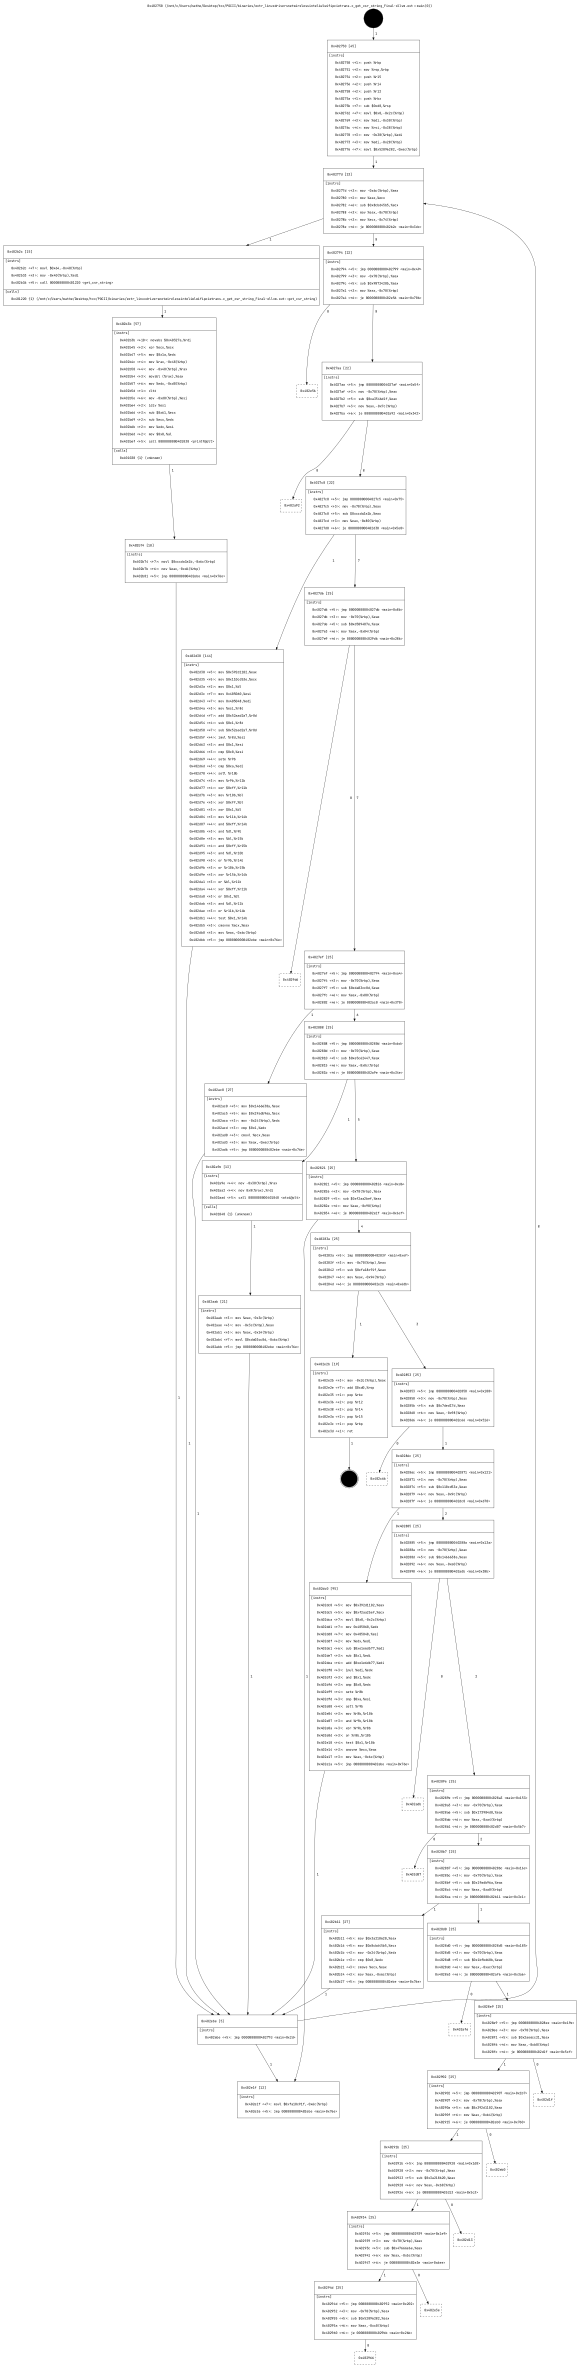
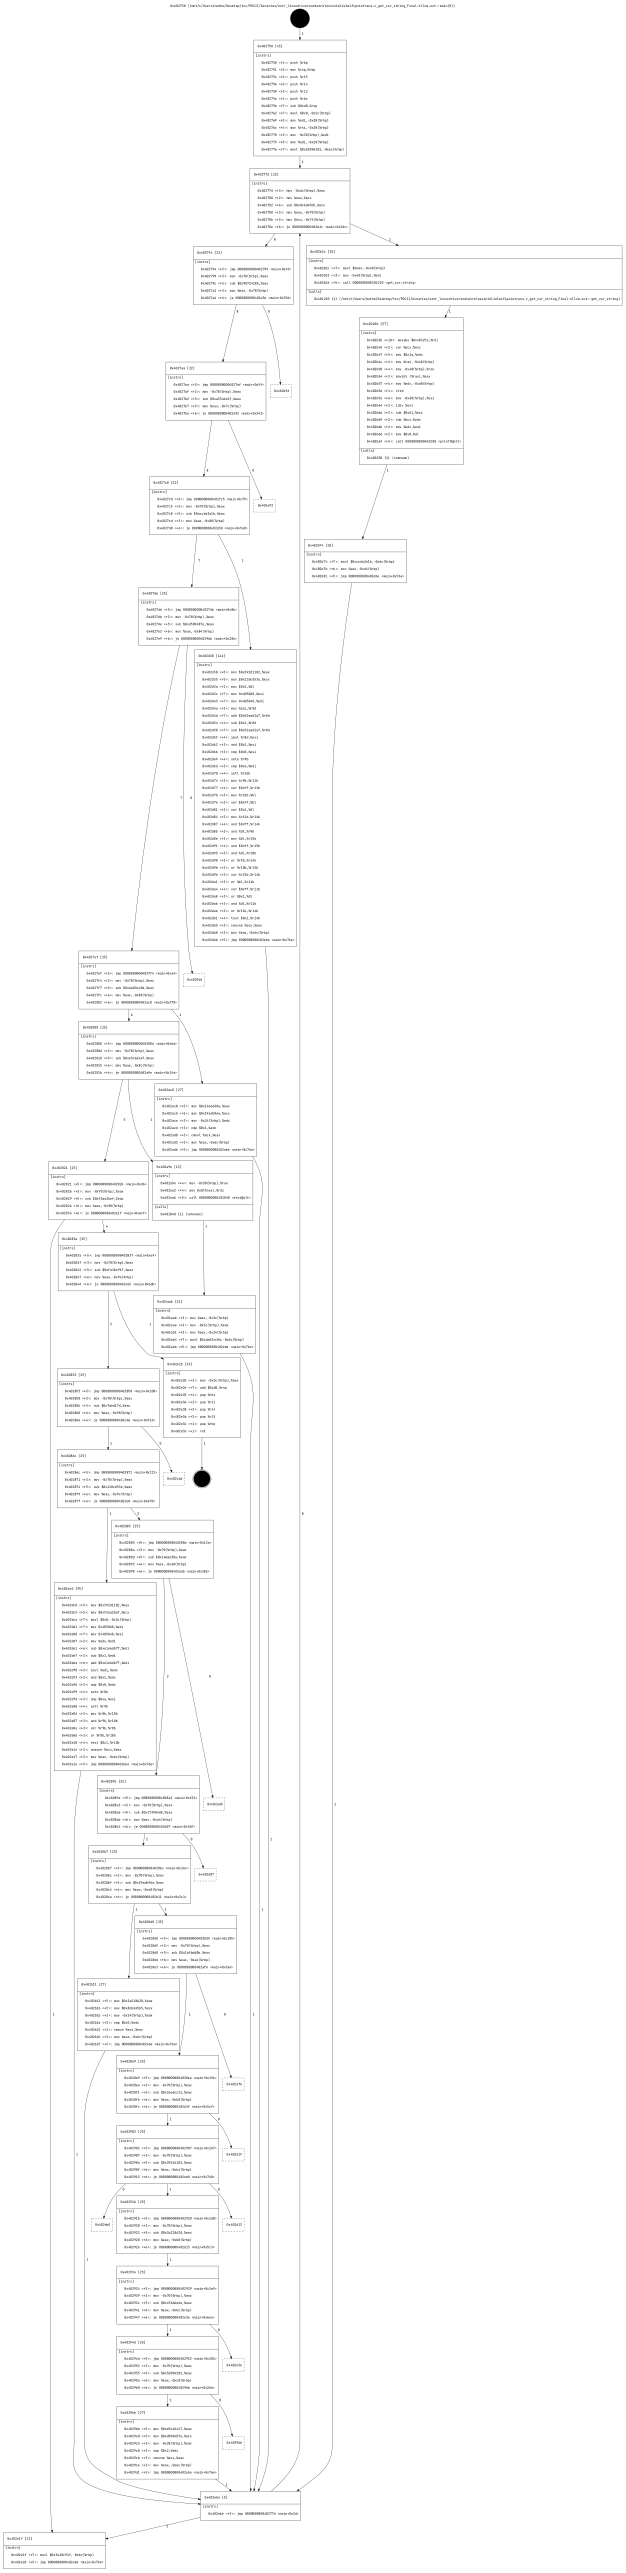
(453, 2215) -> (223, 2198)
none -> (168, 2443)
